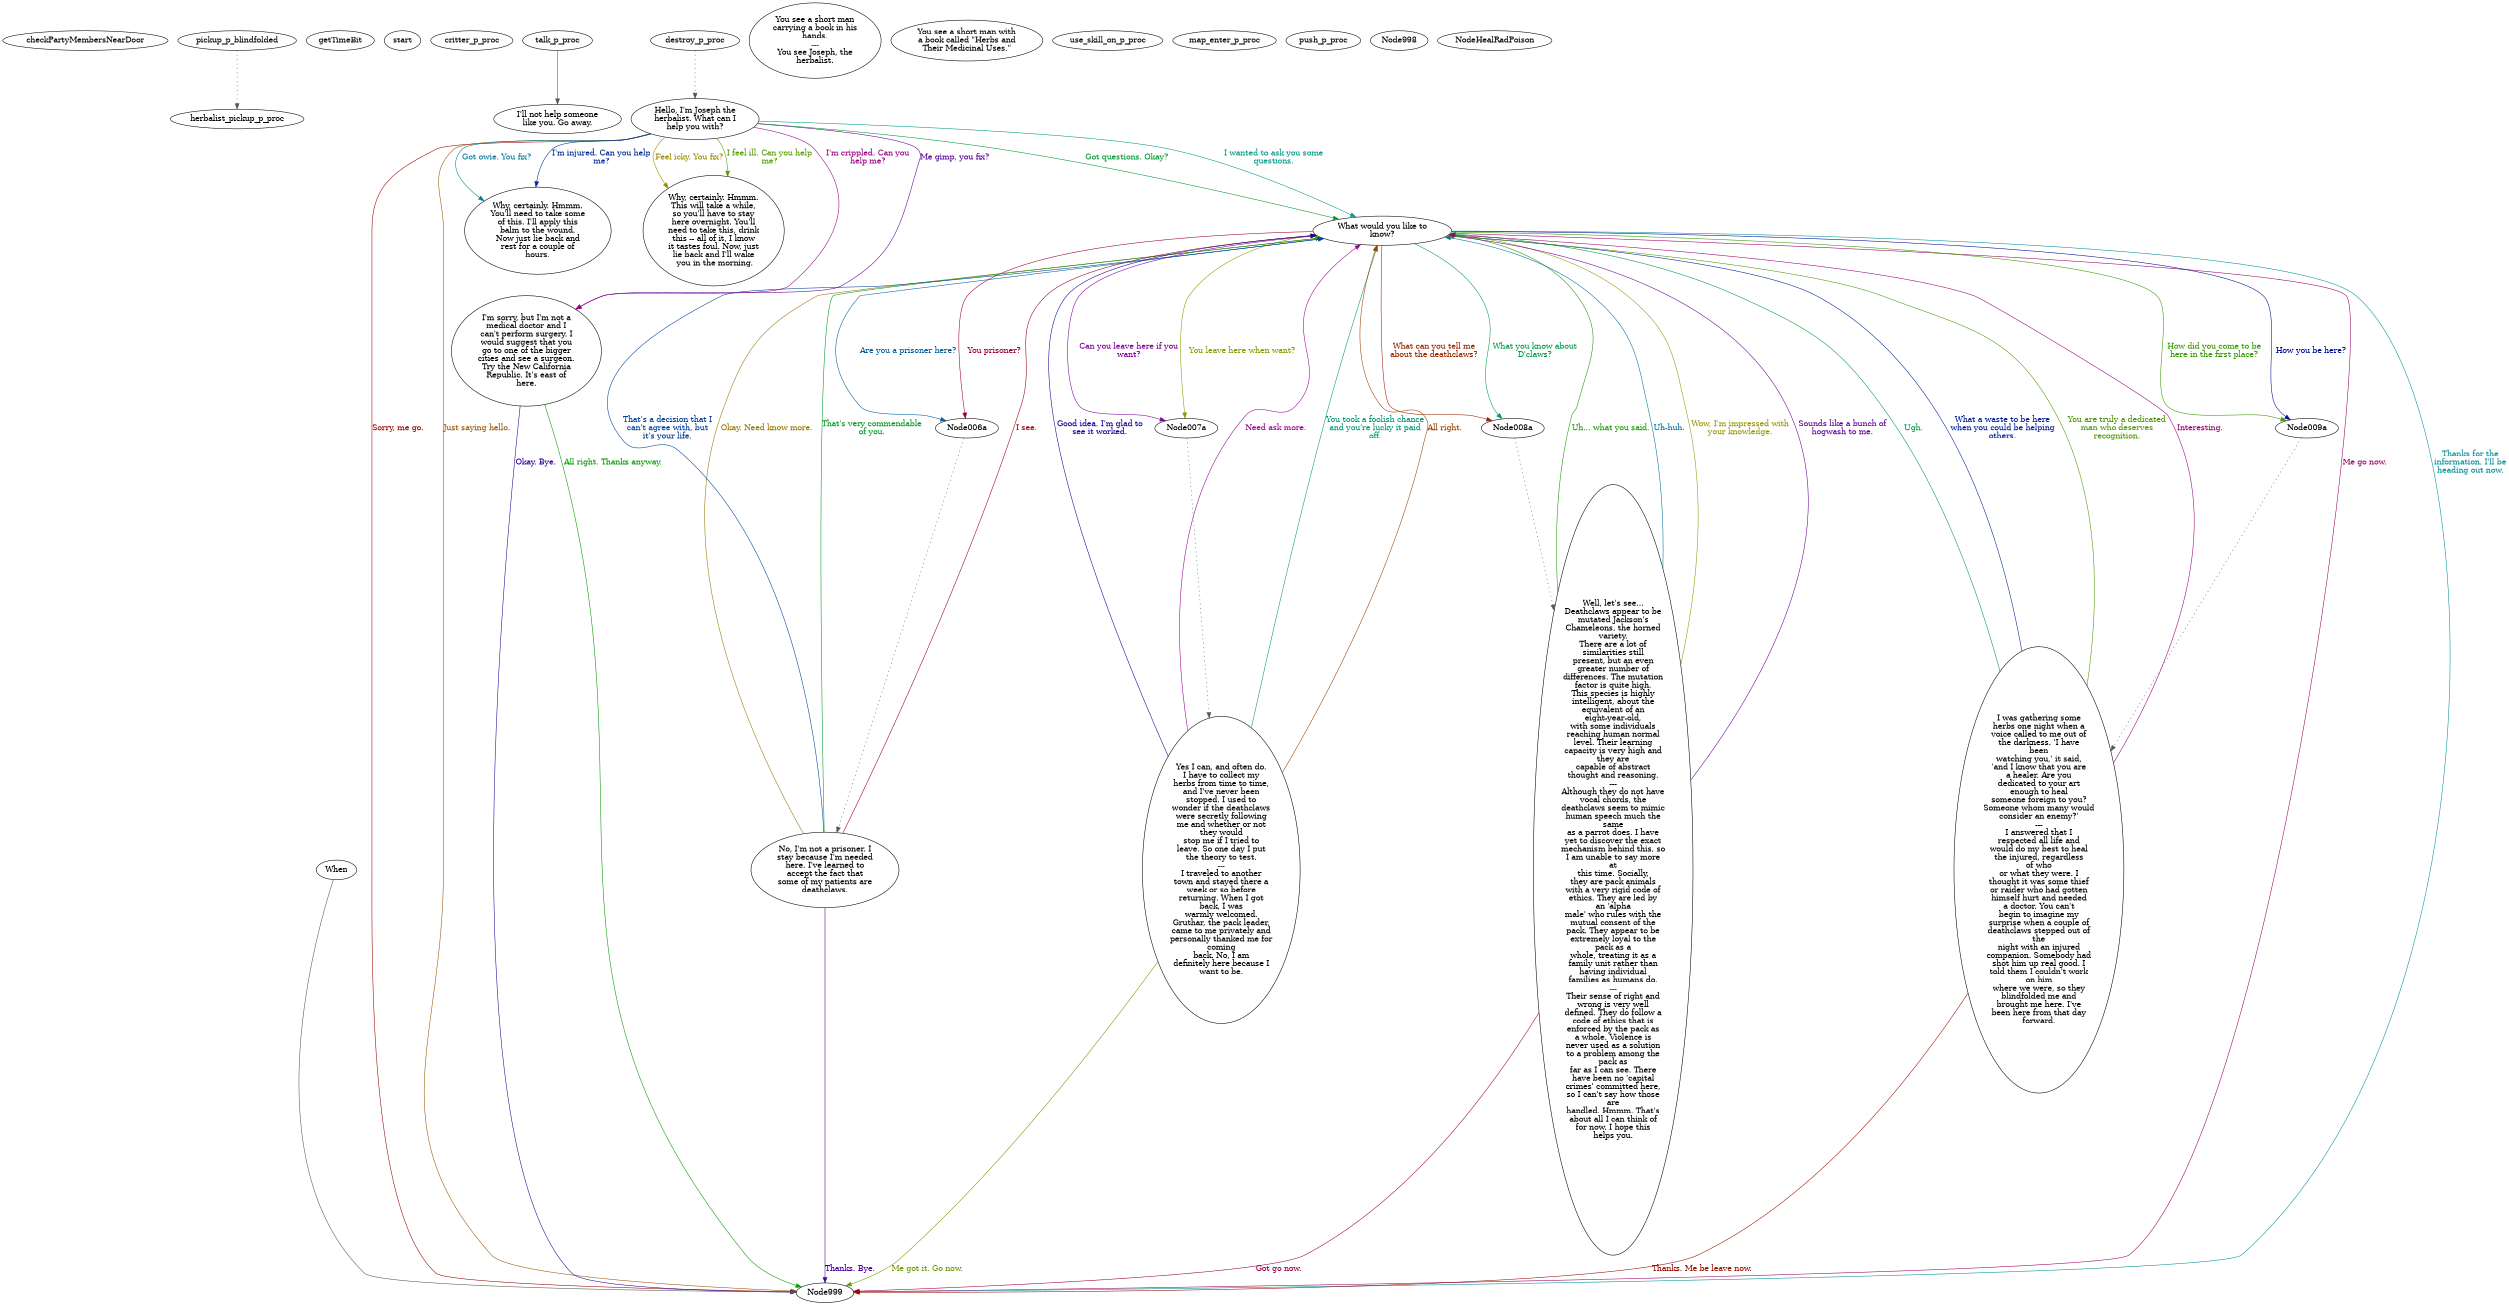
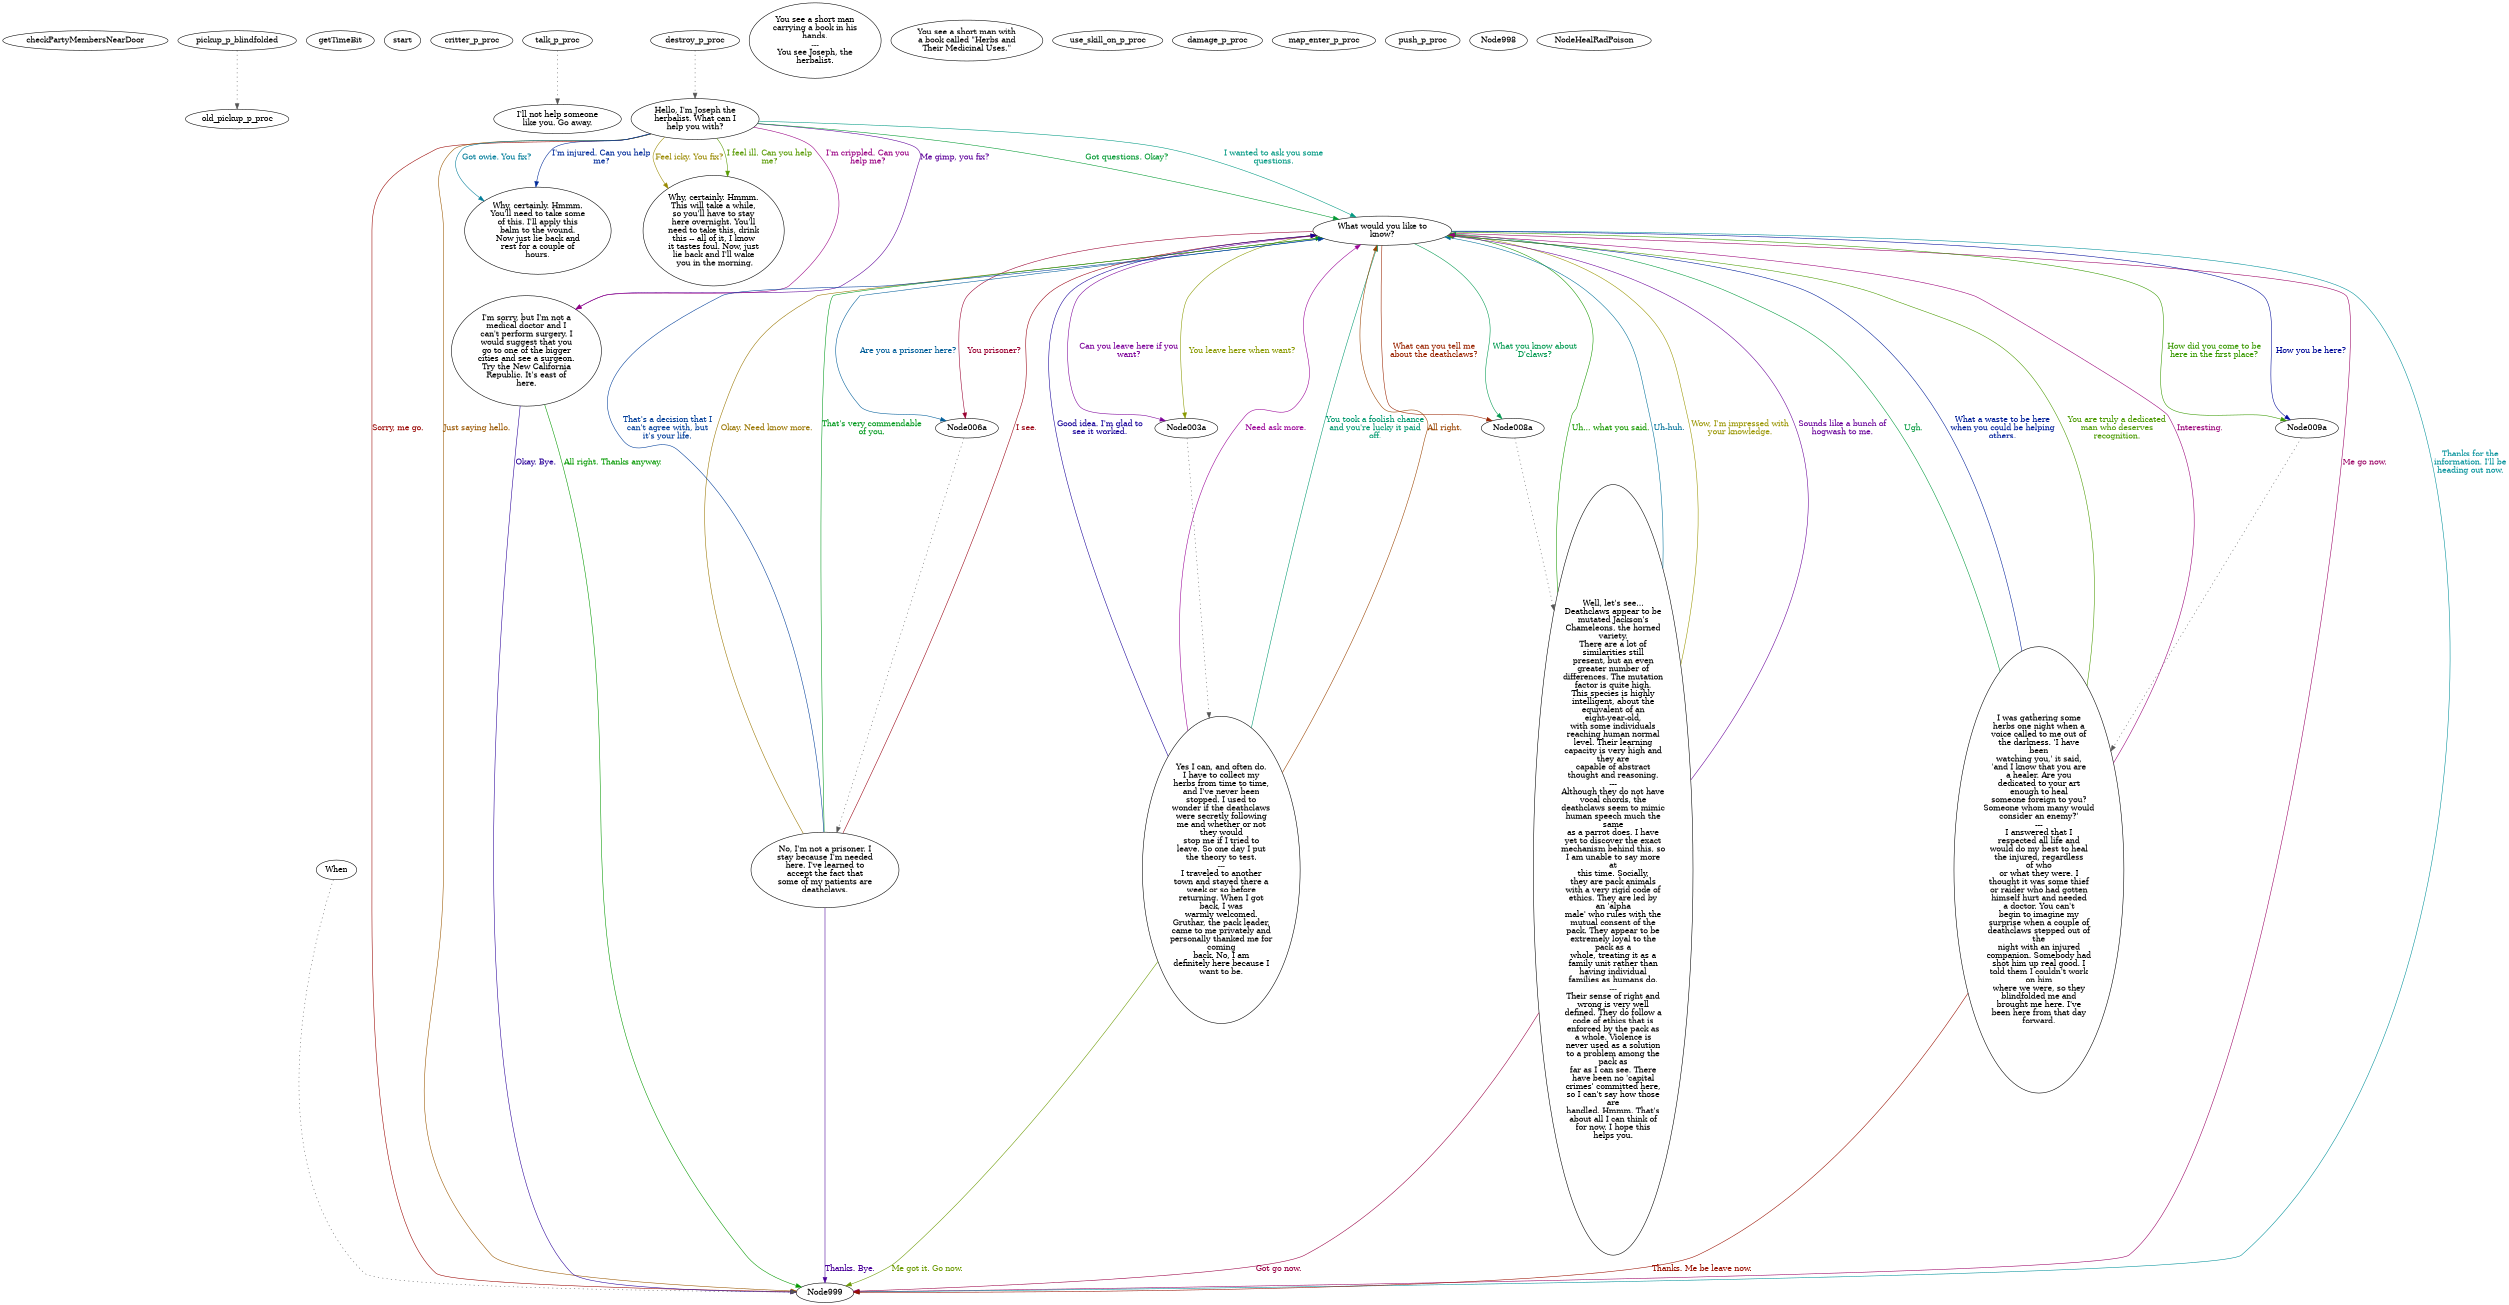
none -> (1217, 41)
(558, 75) -> (558, 75)
(237, 119) -> (237, 119)
(1186, 428) -> (1186, 428)
(371, 1275) -> (371, 1275)
